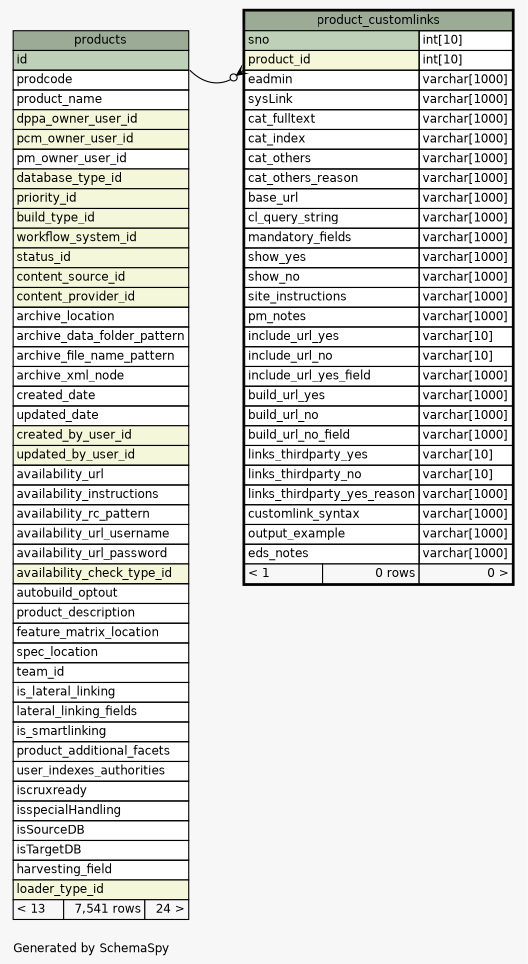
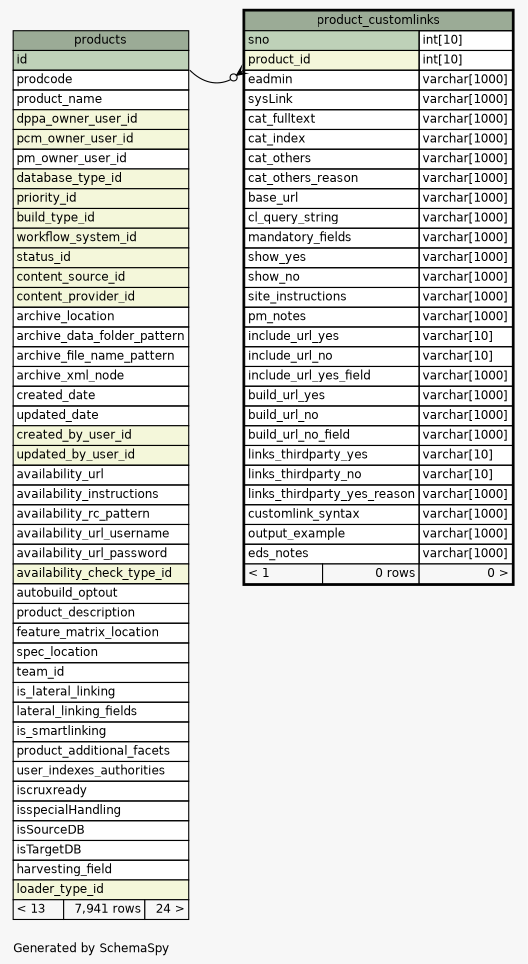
(108, 909) -> (108, 909)
